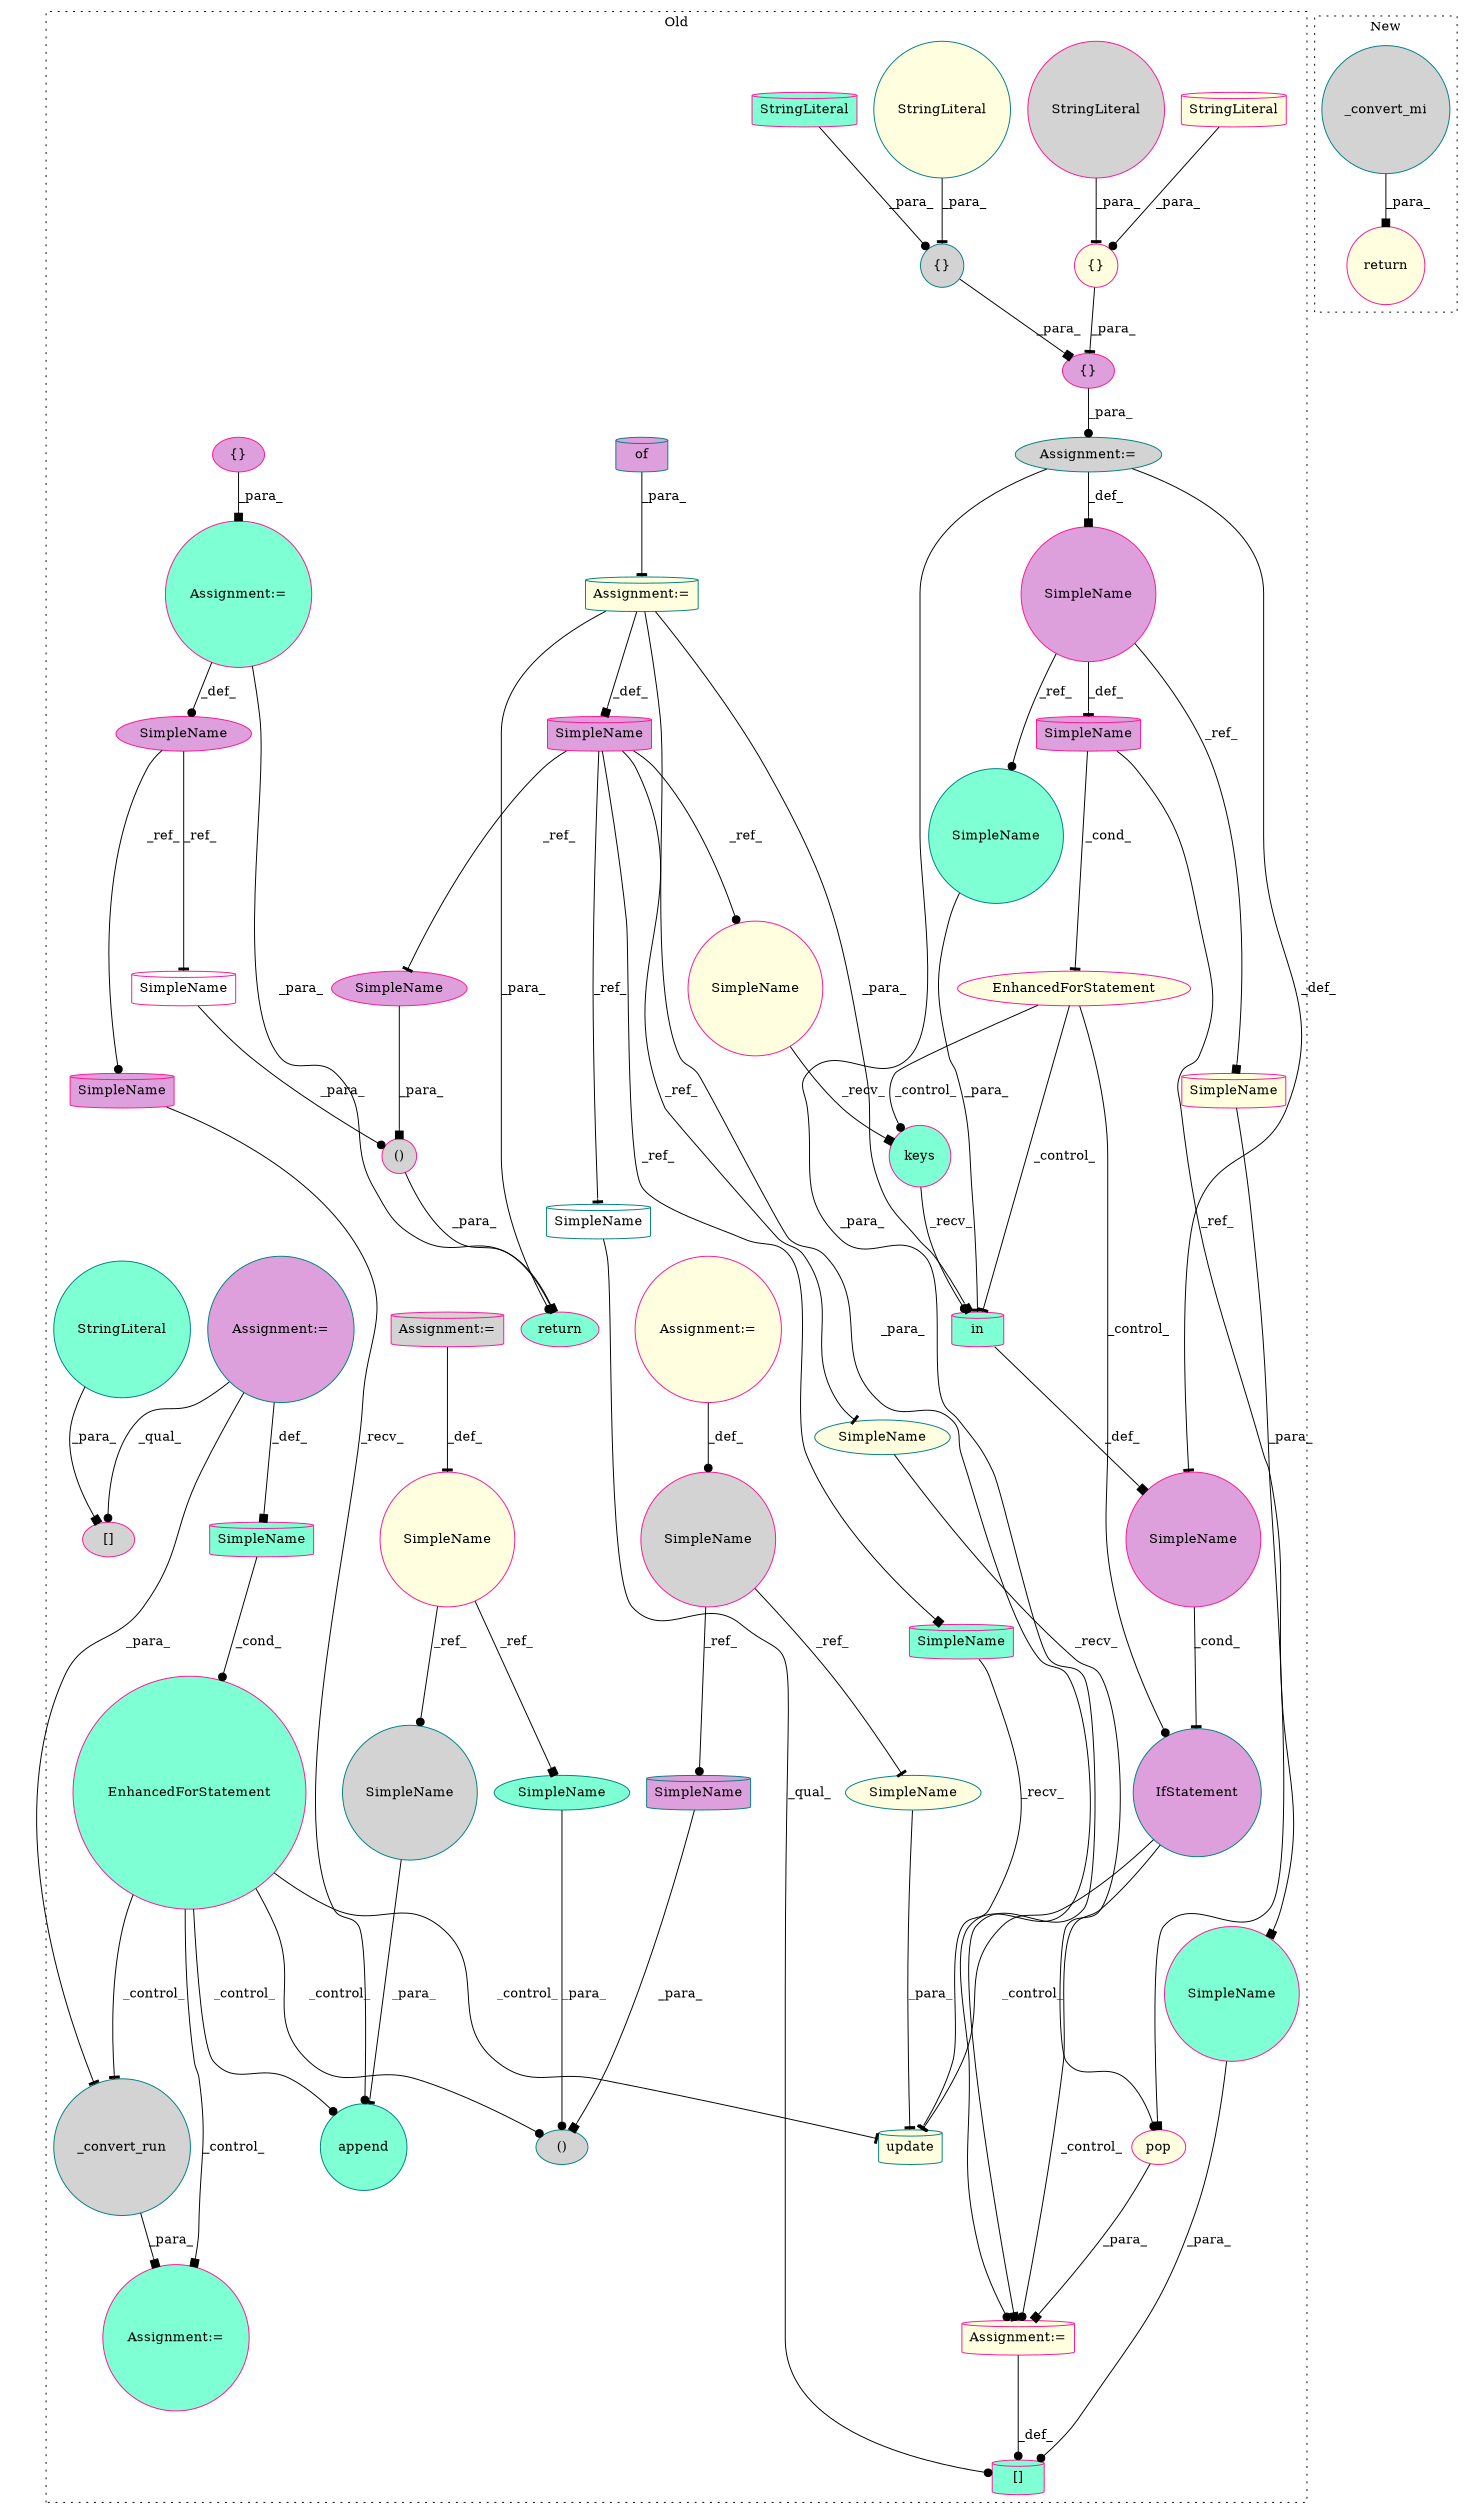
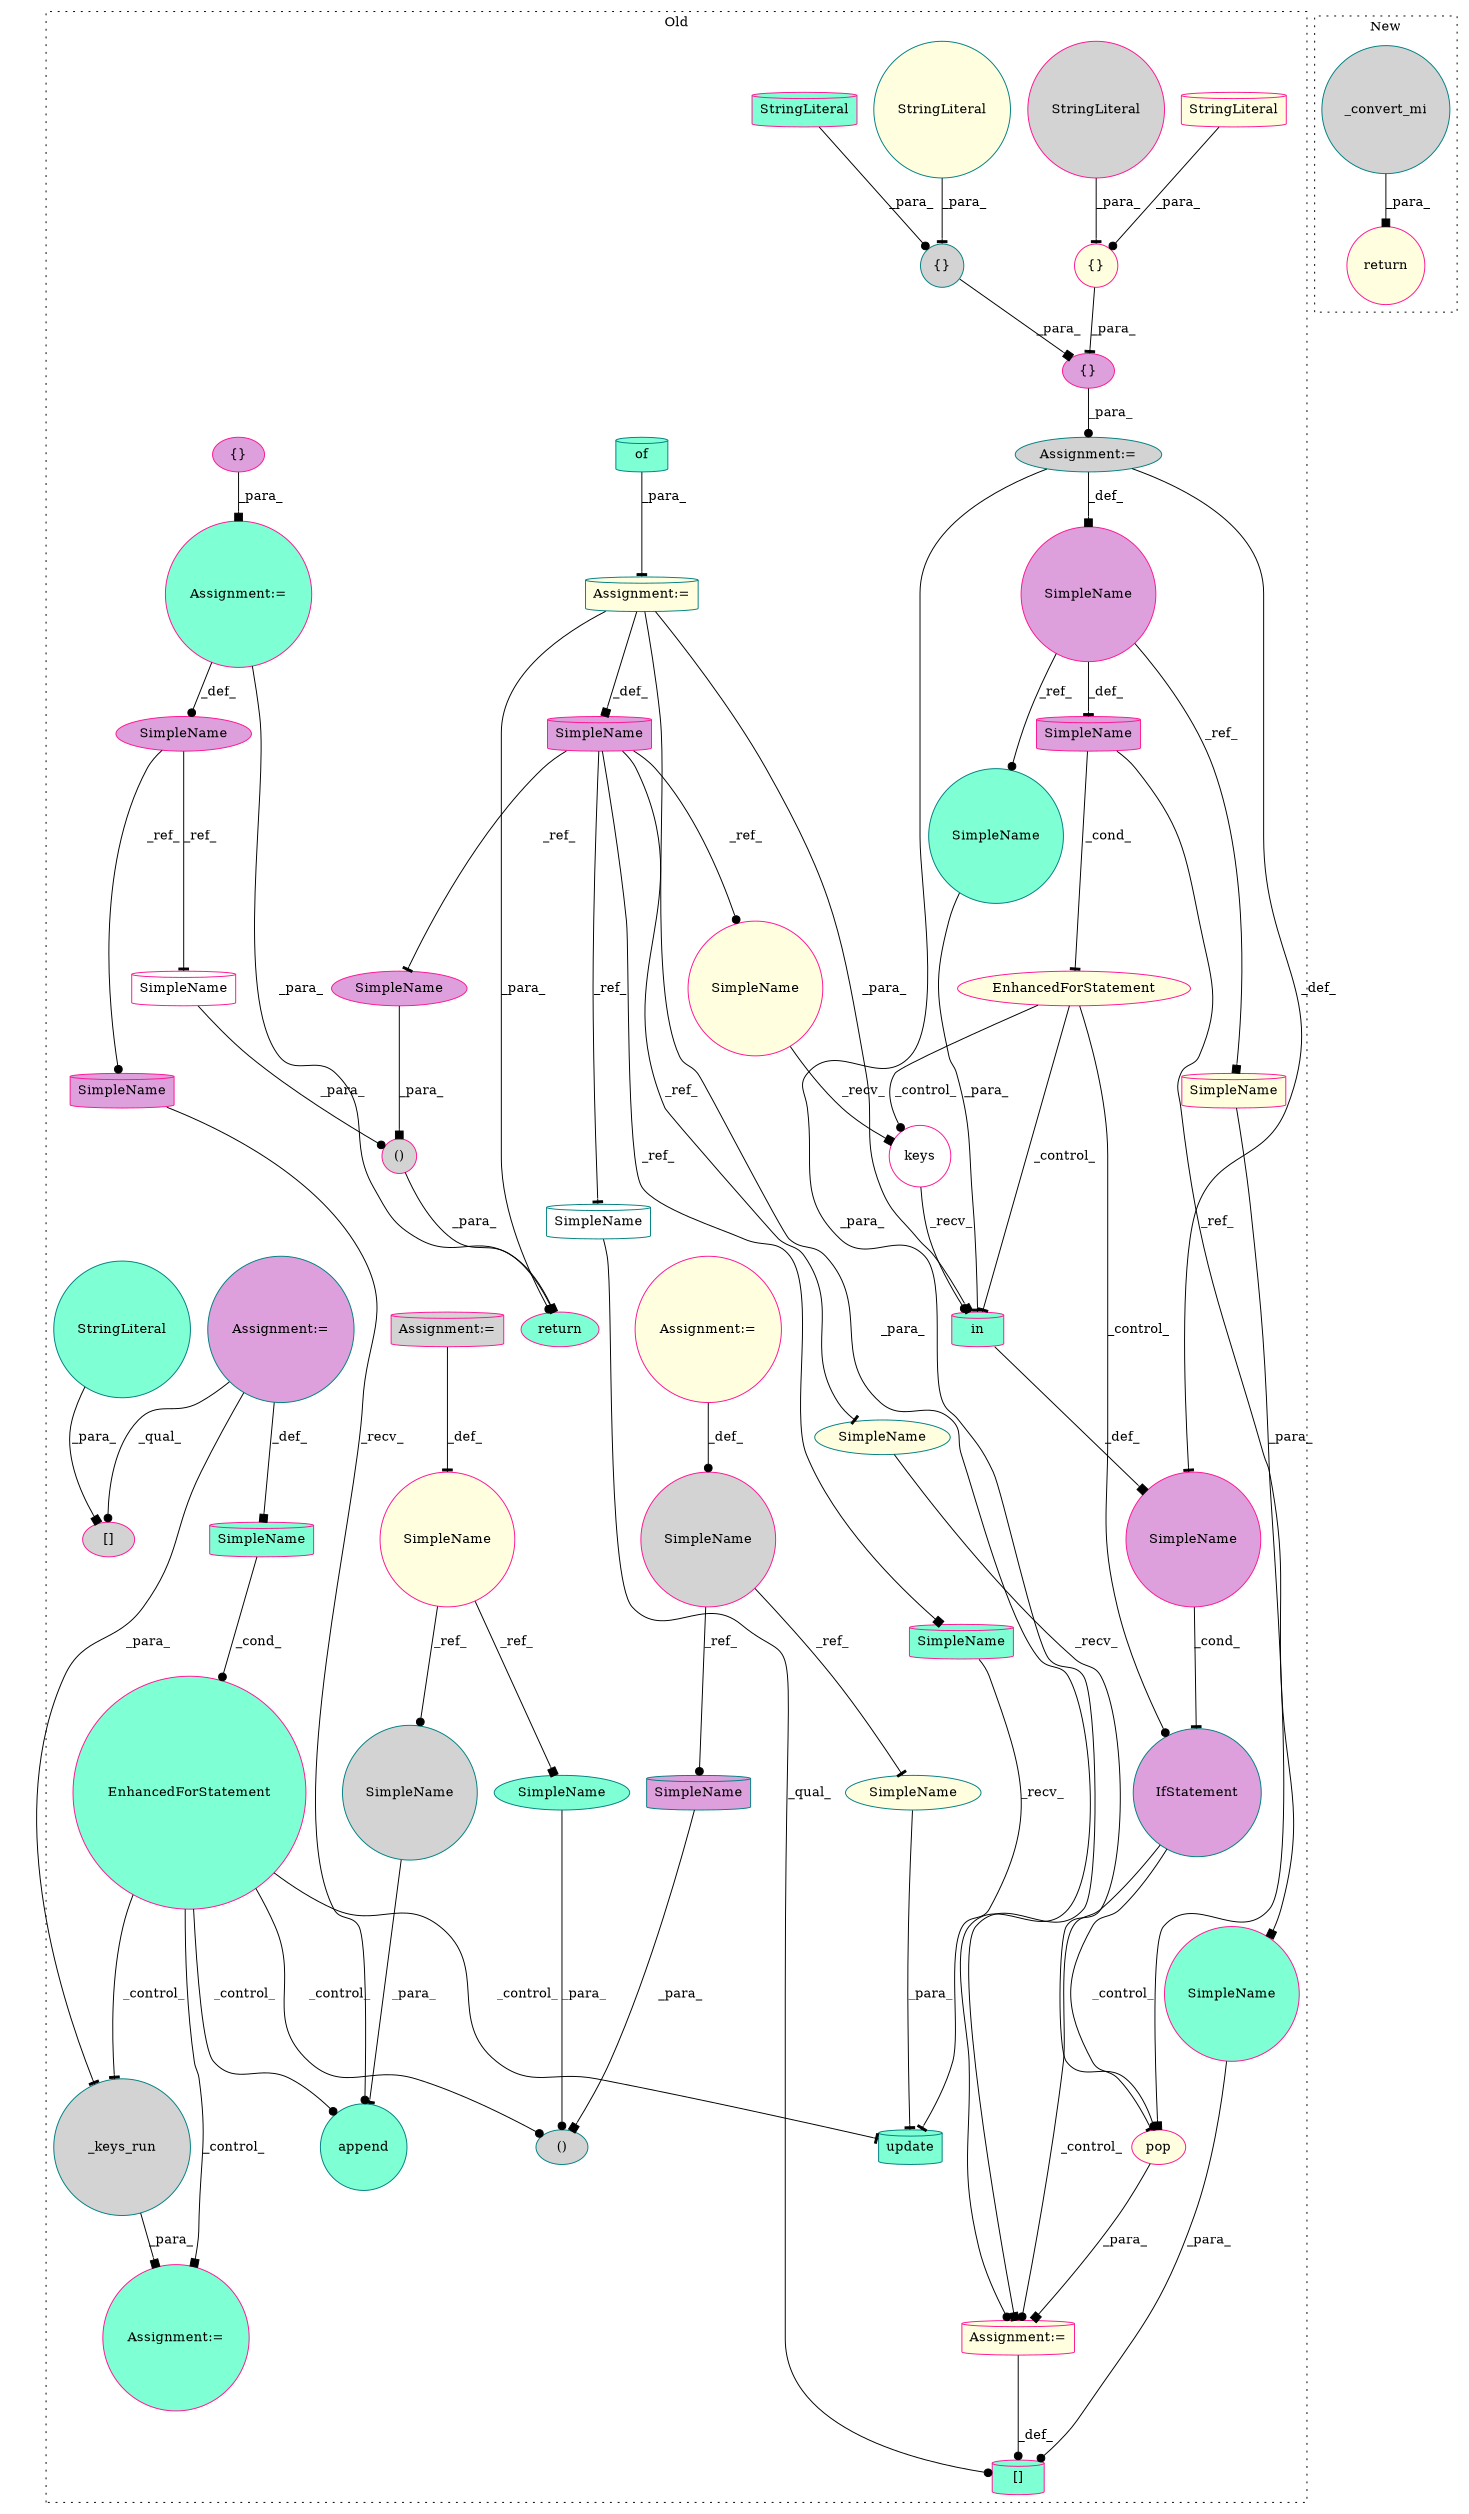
(642, 455) -> (642, 455)
(920, 1156) -> (920, 1156)
(989, 1941) -> (1072, 1983)
(122, 2147) -> (122, 2147)
(910, 2147) -> (910, 2147)
